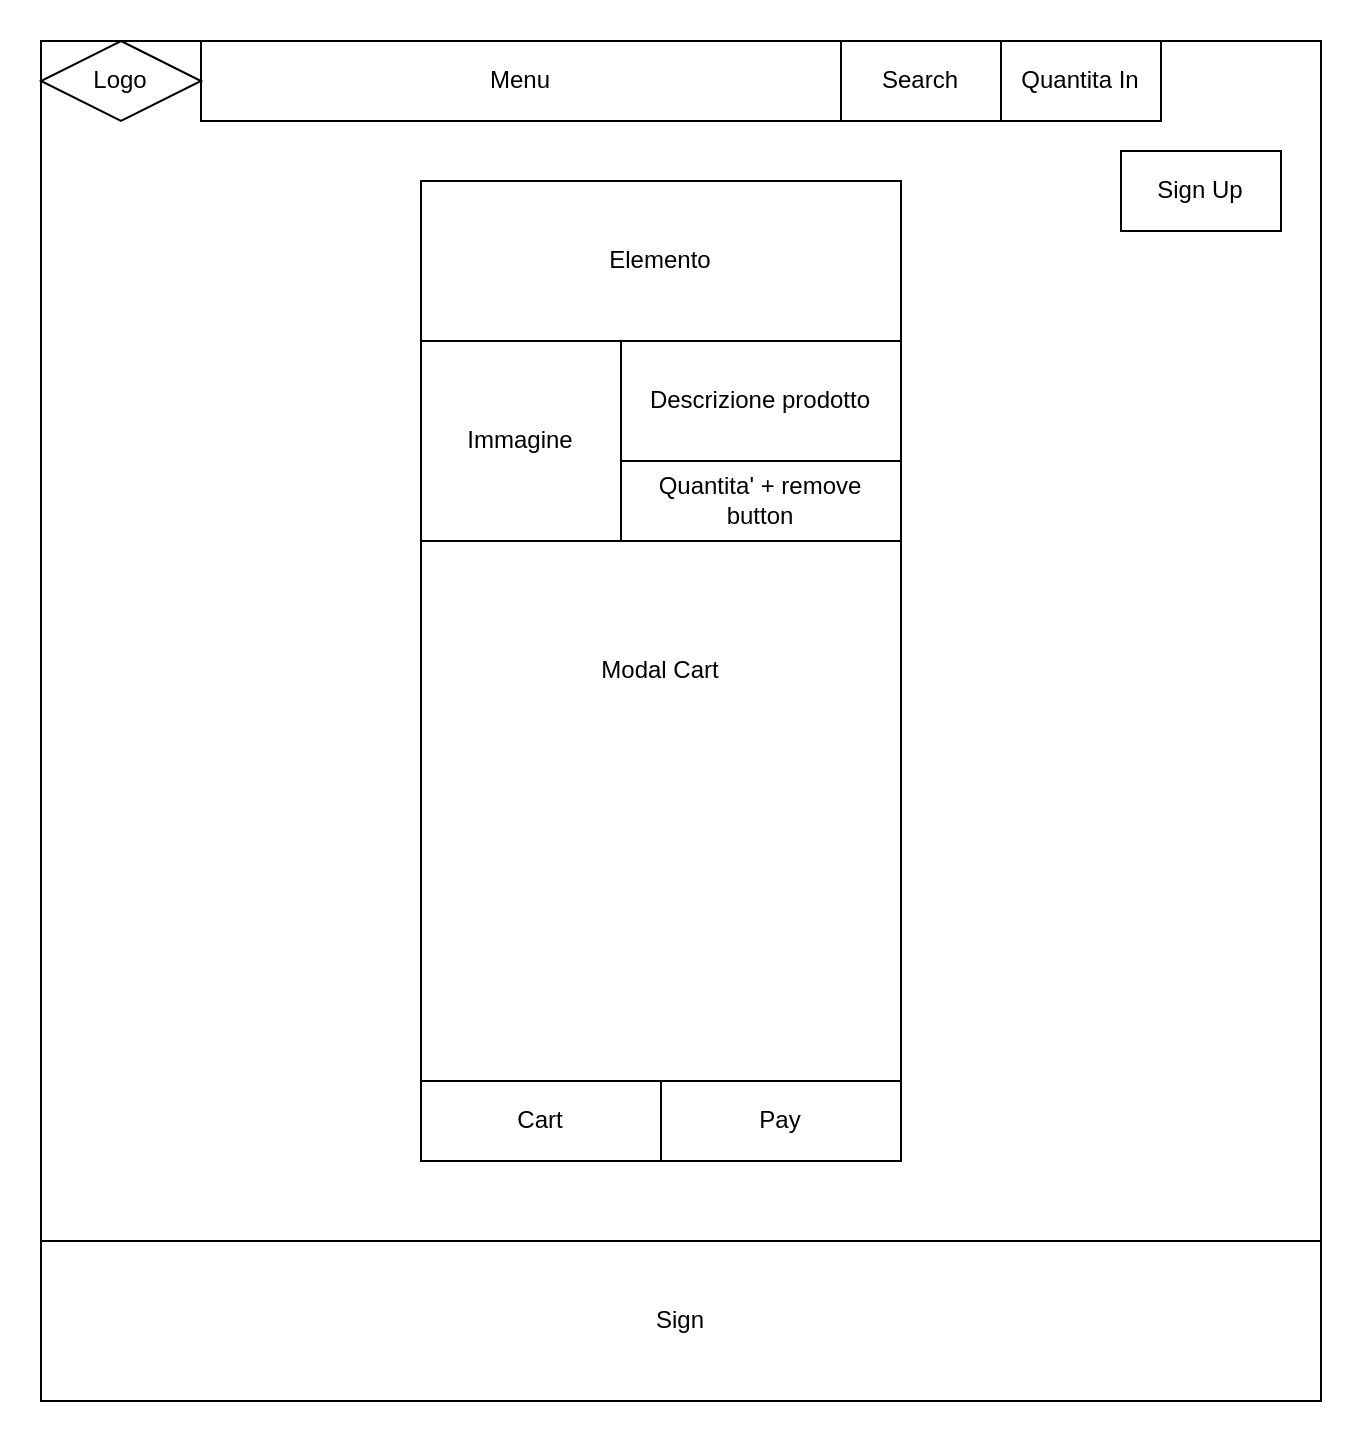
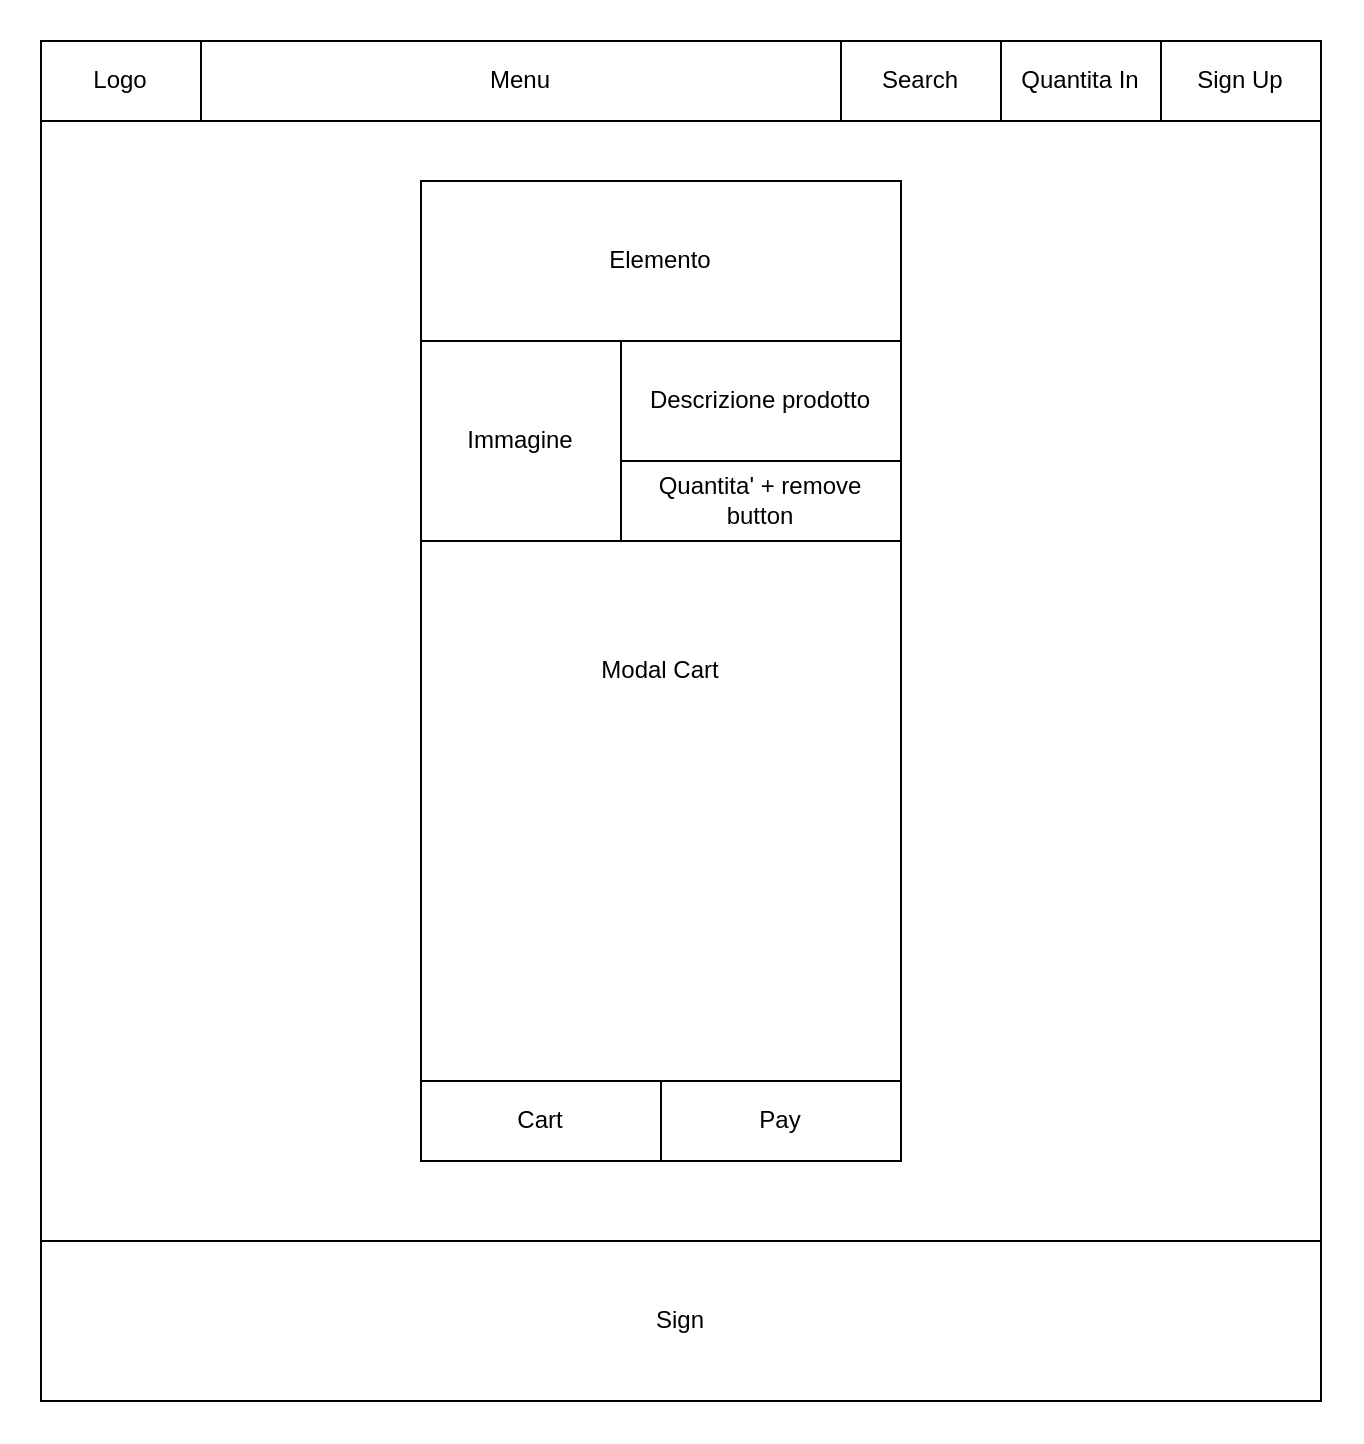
(121, 81) -> (121, 81)
(1201, 191) -> (1241, 81)
